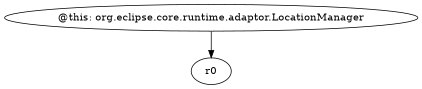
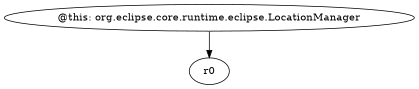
(211, 18) -> (209, 18)
